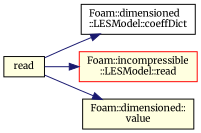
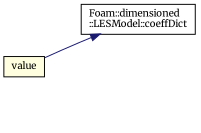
(24, 67) -> (24, 67)
(138, 67) -> none
(138, 114) -> none
